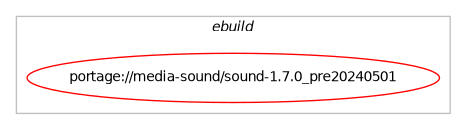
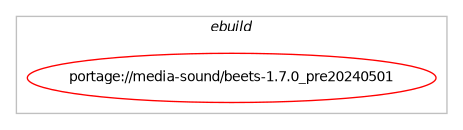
(233, 78) -> (232, 78)
